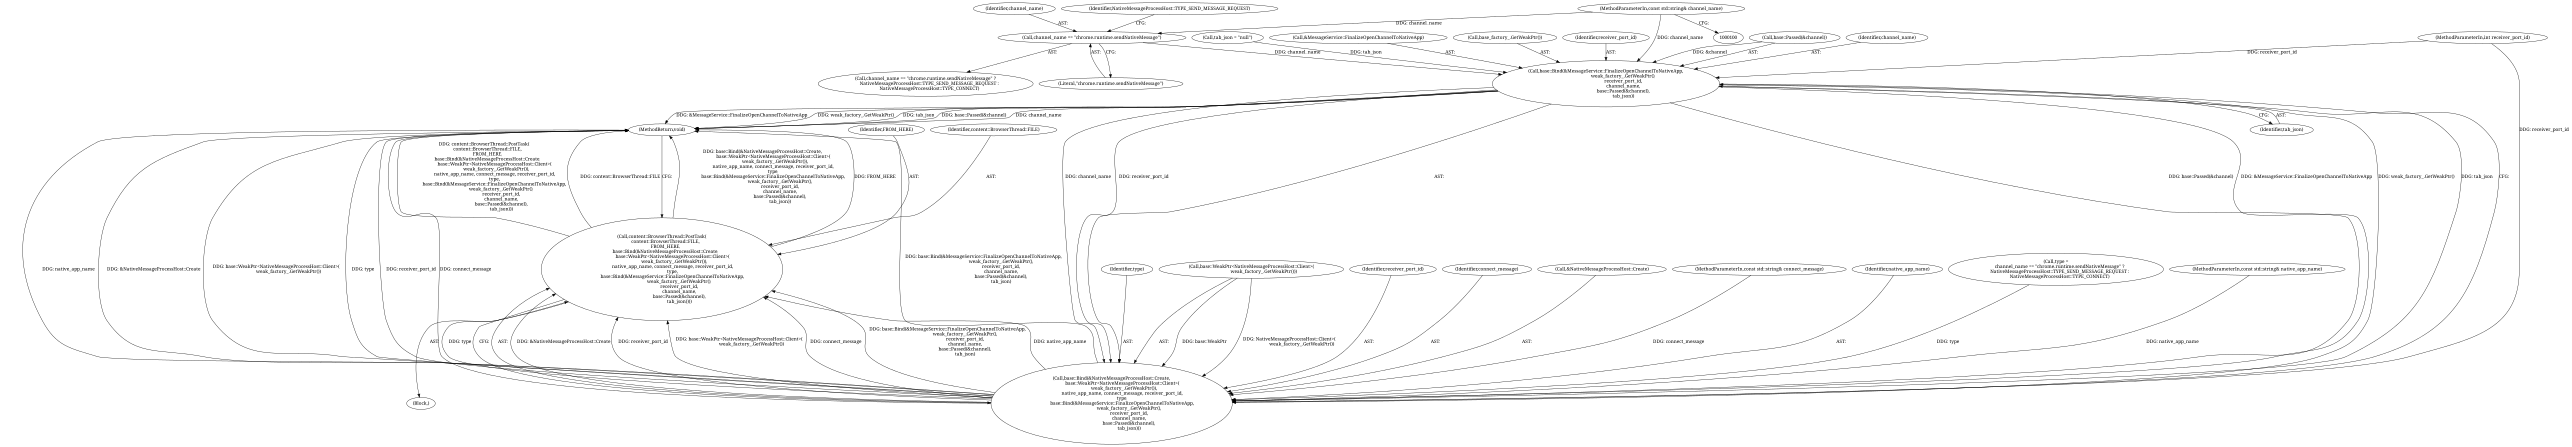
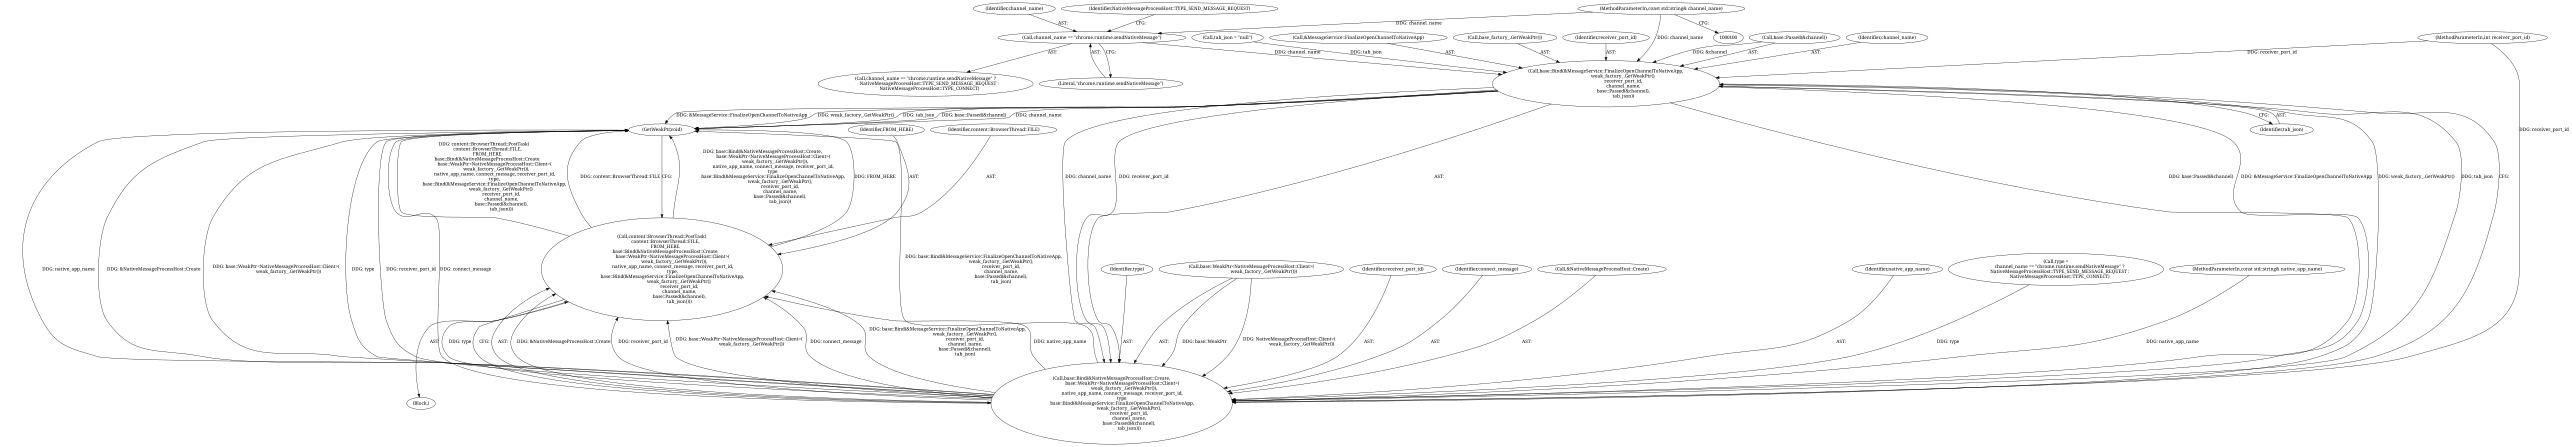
(662, 130) -> (662, 130)
(1759, 269) -> none
